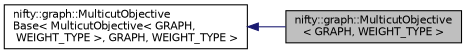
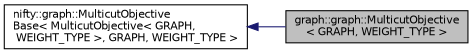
(374, 27) -> (377, 27)
